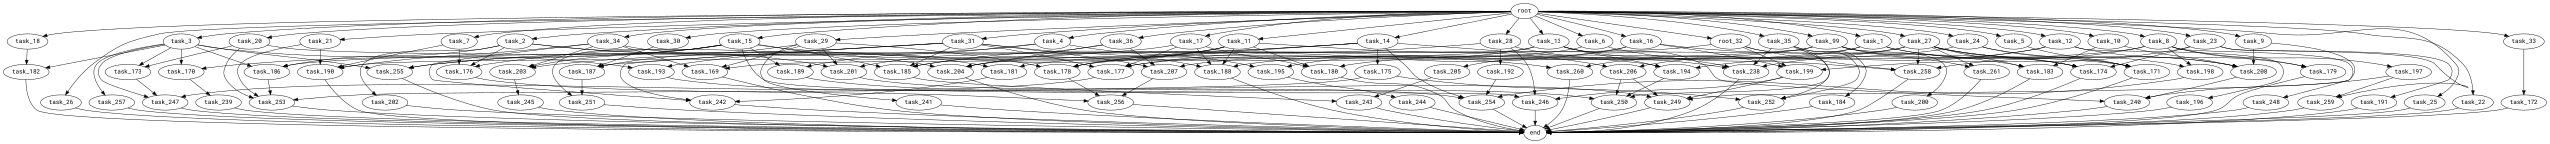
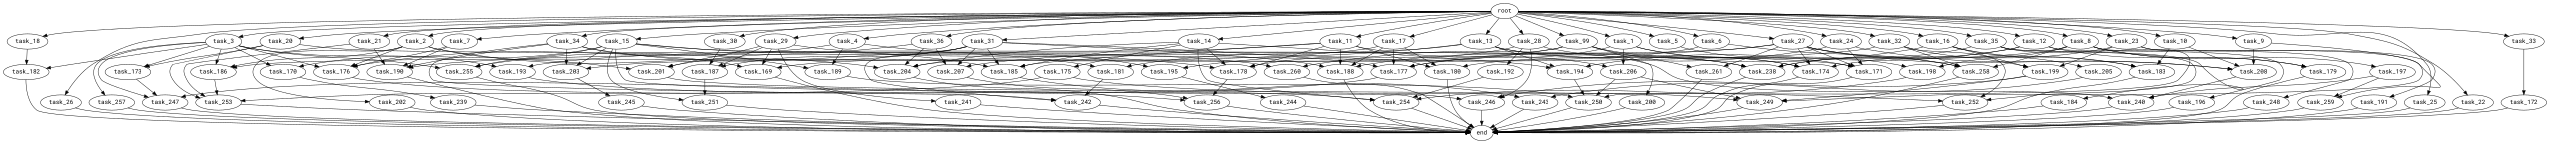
(1730, 42) -> (1889, 42)
none -> (281, 57)
